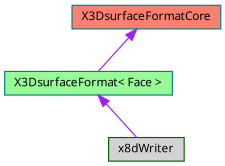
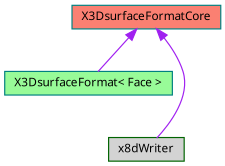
(122, 121) -> (184, 89)
